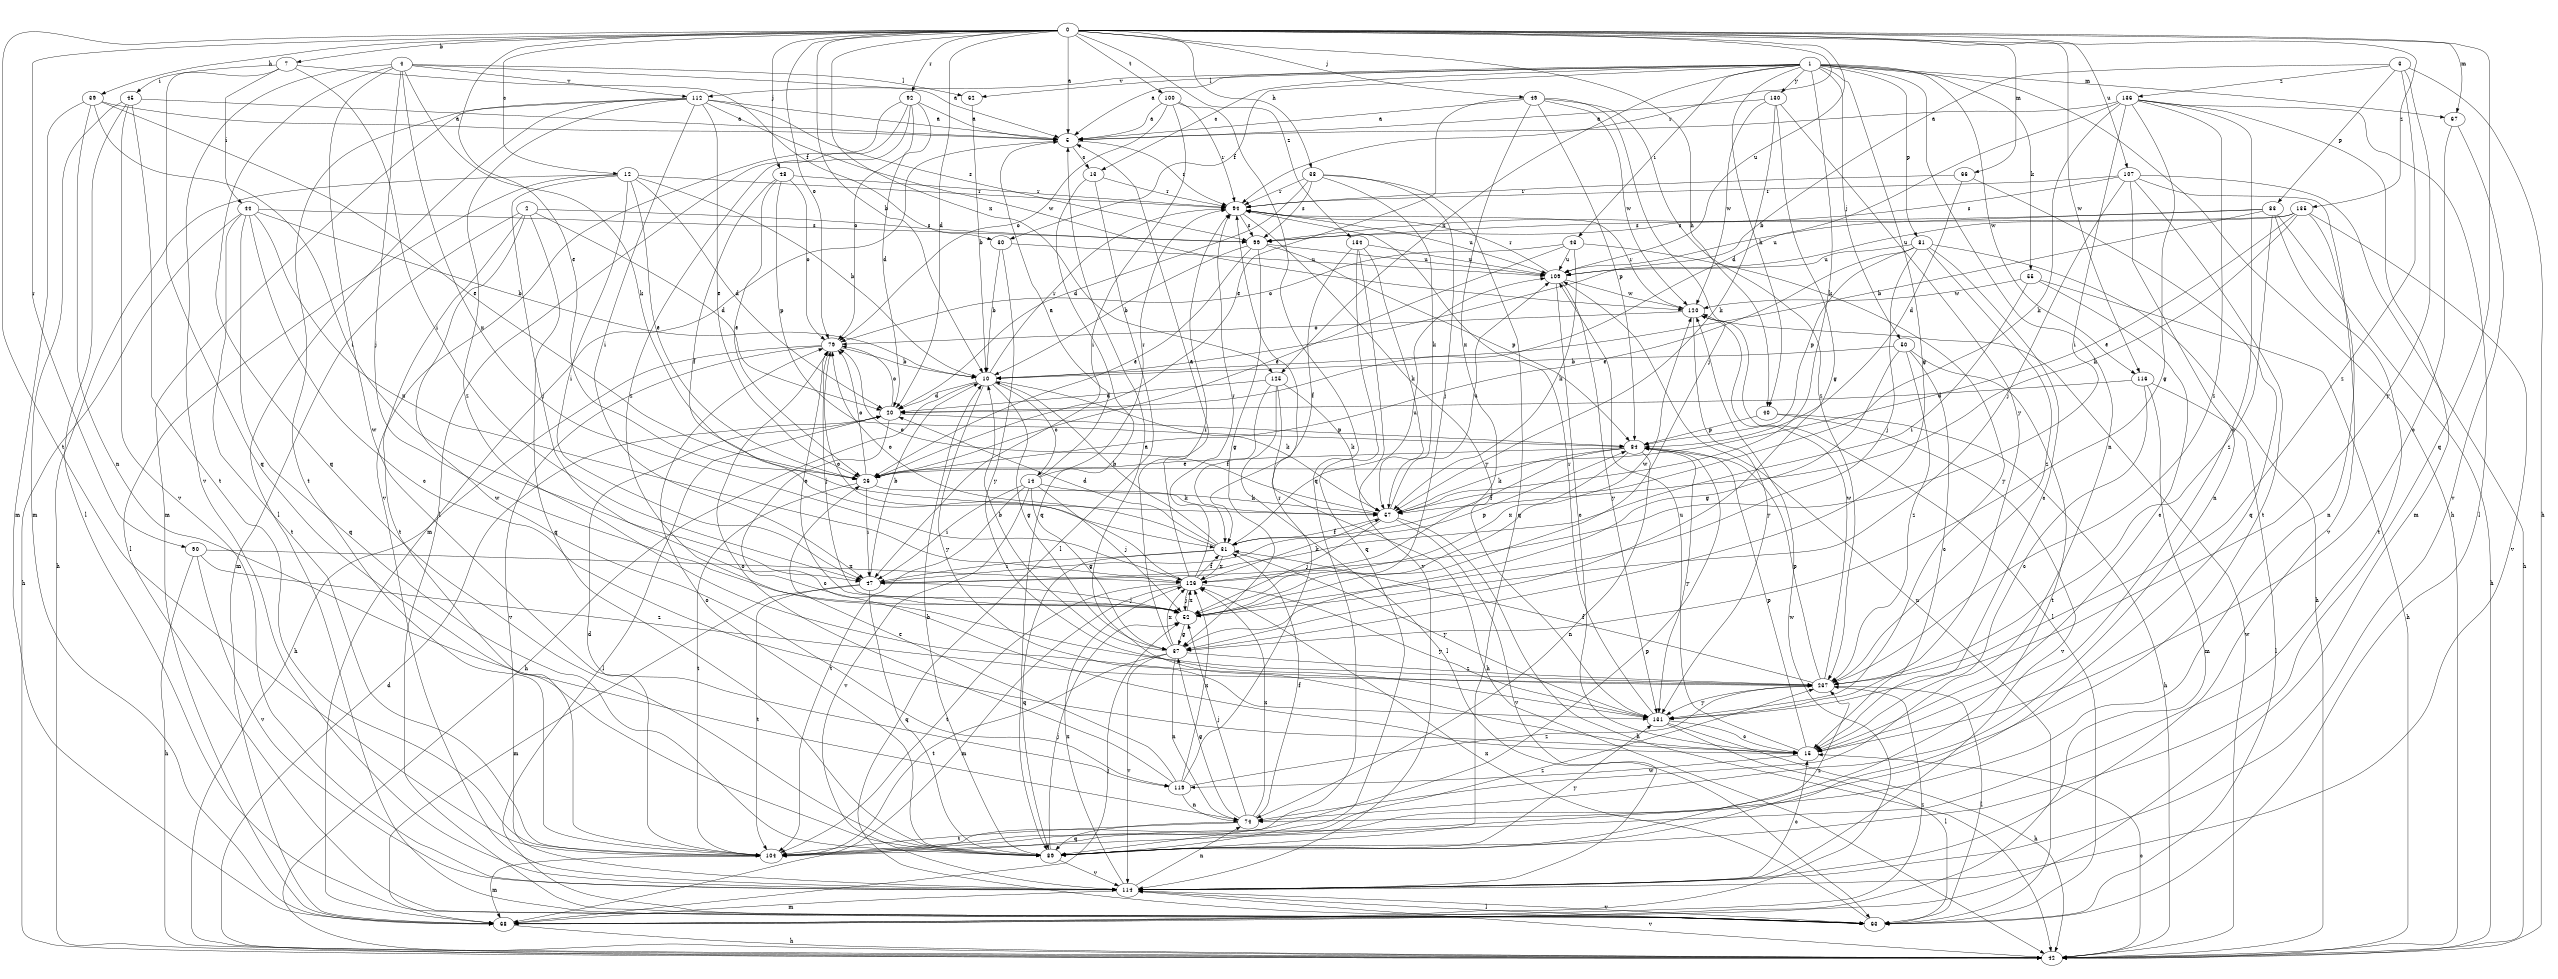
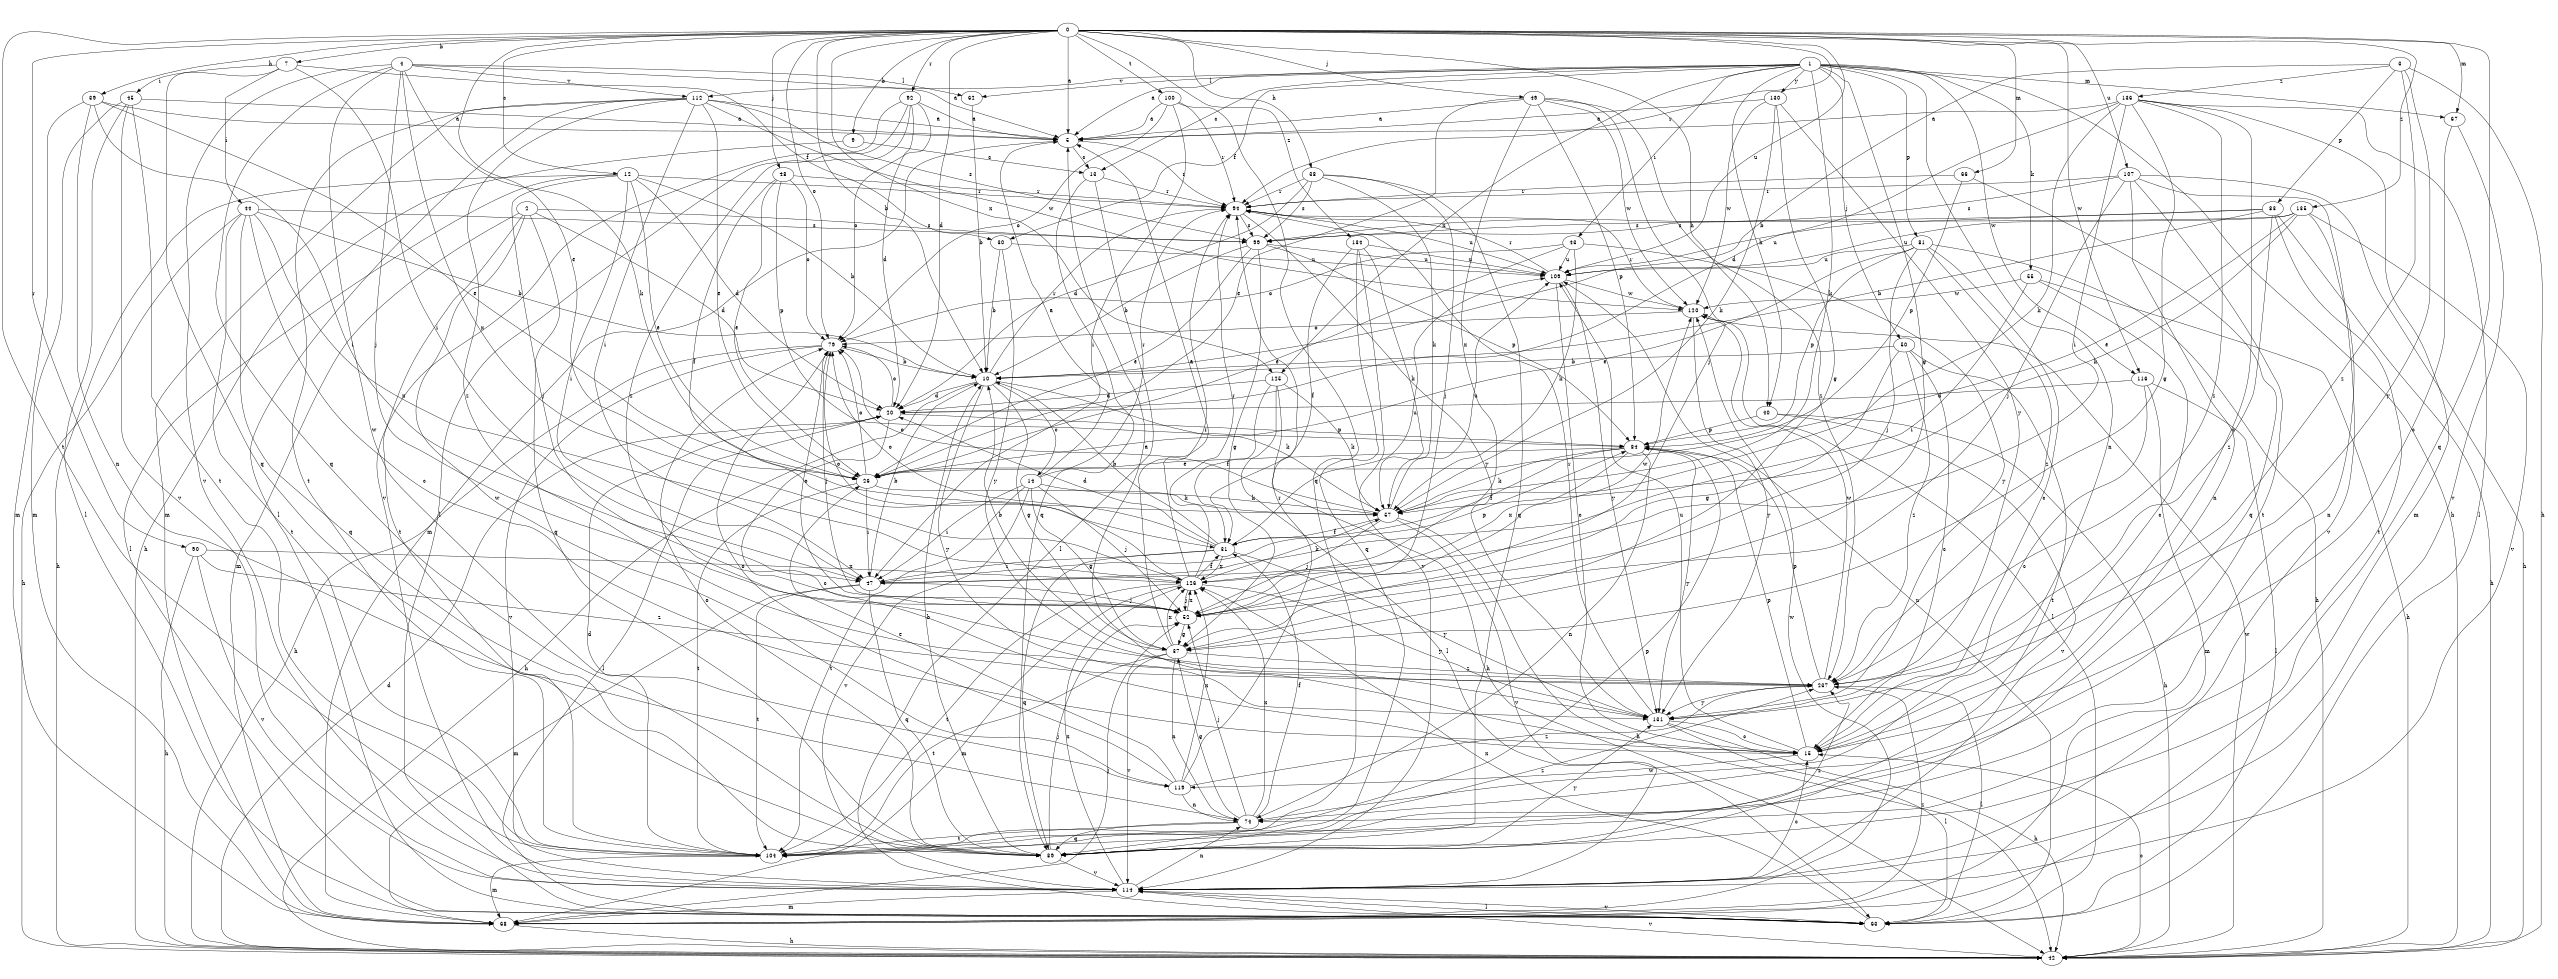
none -> (853, 141)
(1912, 311) -> (1912, 311)
(1527, 611) -> none
